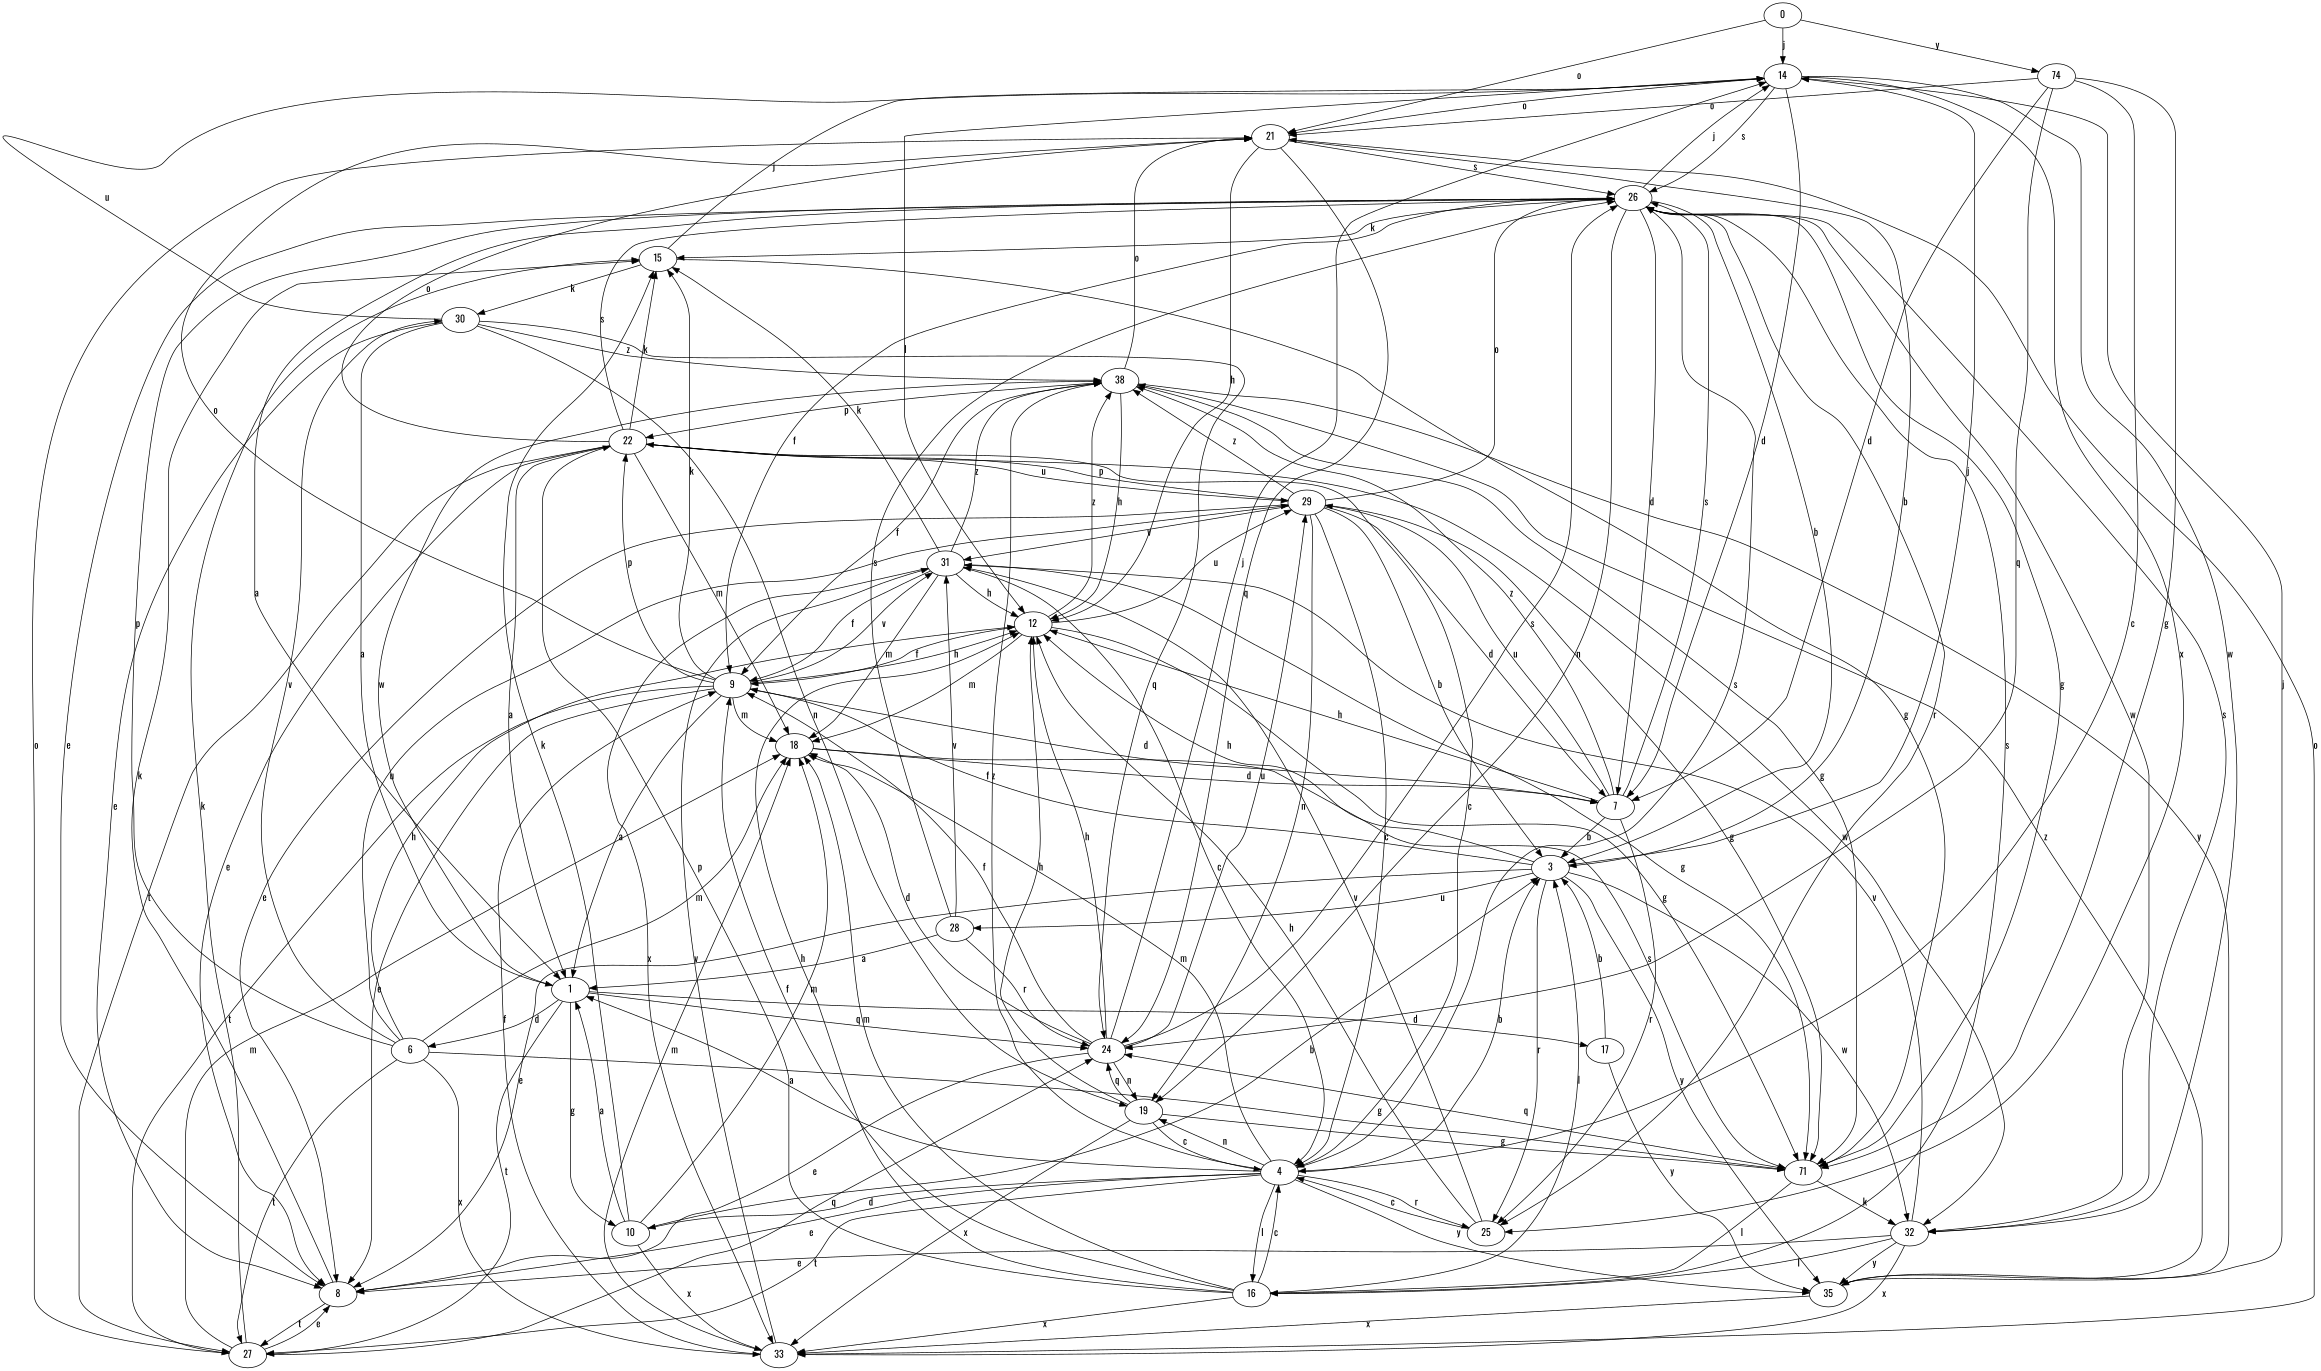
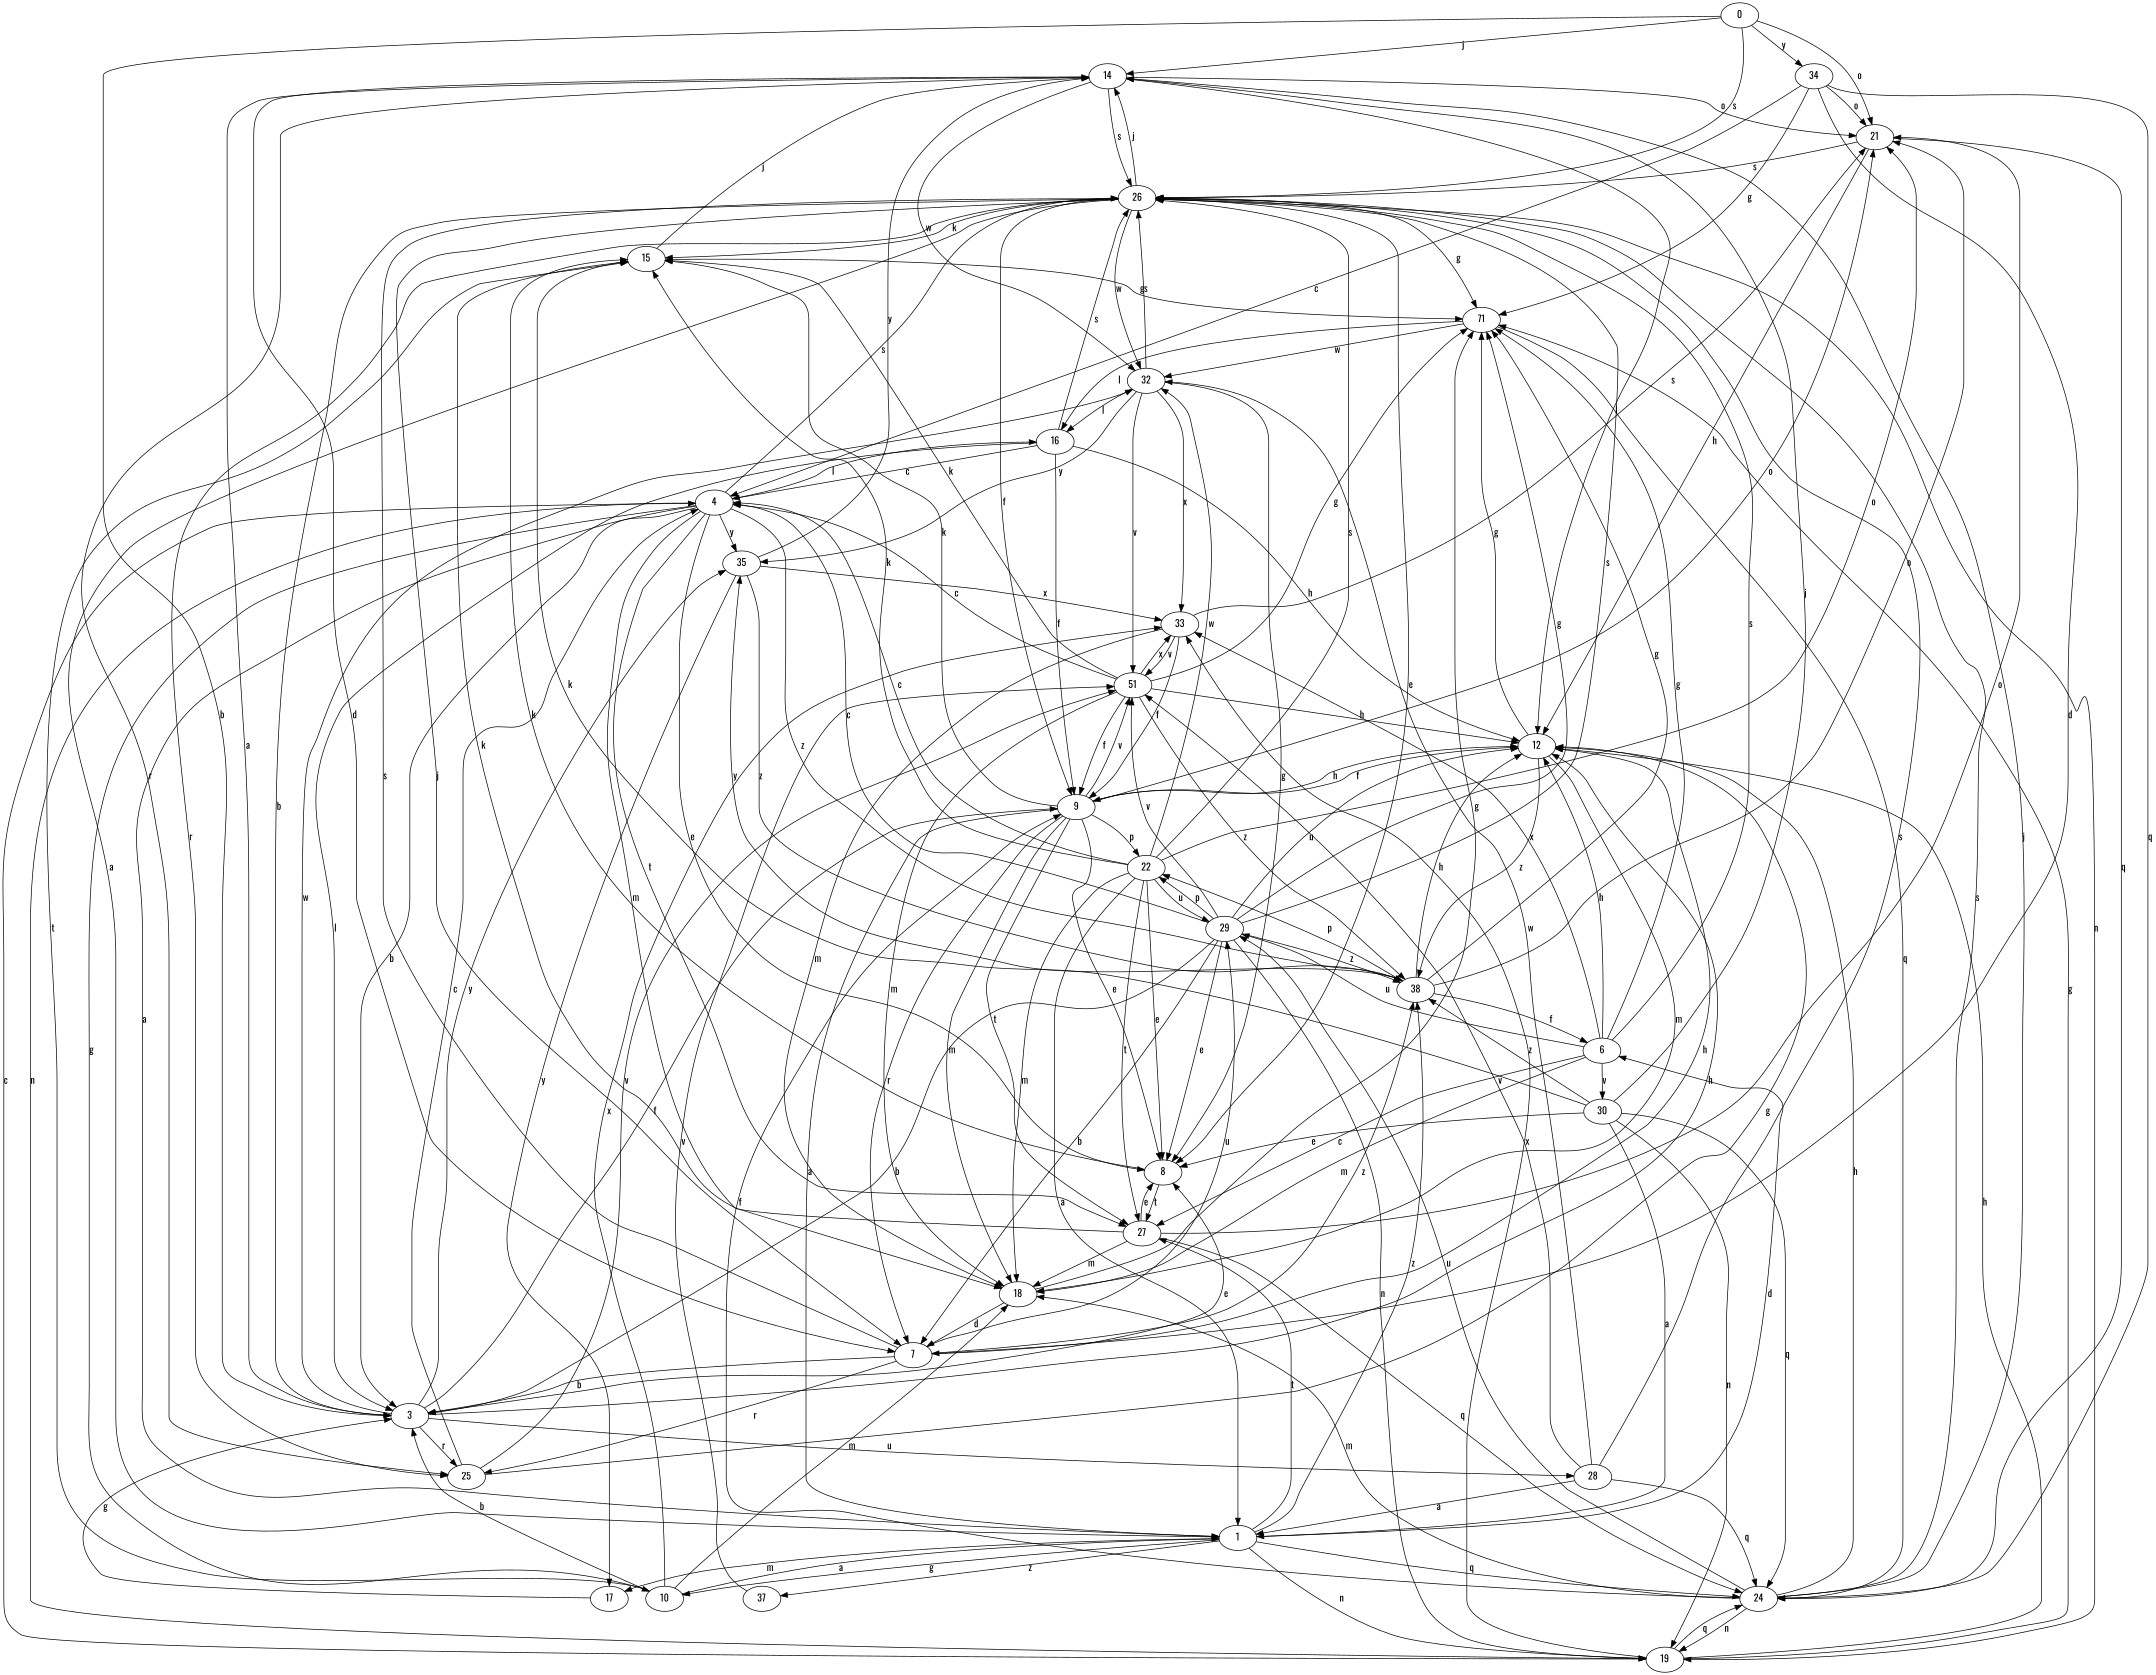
(2057, 76) -> (1814, 76)
none -> (1494, 180)
(107, 198) -> (1806, 594)
(563, 288) -> (793, 927)
(1908, 339) -> (161, 62)
(1497, 350) -> (1608, 564)
(1968, 472) -> (248, 746)
(1652, 503) -> (438, 777)
(918, 504) -> (1509, 1011)
(946, 564) -> (1133, 685)
(1176, 585) -> (1352, 799)
(138, 624) -> (1751, 624)
(1491, 655) -> (1080, 1142)
(2182, 655) -> (150, 777)
(382, 685) -> (1413, 1264)
(2283, 685) -> (890, 320)
(544, 746) -> (53, 929)
(1146, 746) -> (889, 1081)
(2316, 746) -> (1673, 381)
none -> (1500, 856)
(908, 898) -> (1349, 1447)
(1292, 929) -> (1768, 1112)
(1601, 959) -> (106, 1507)
(1650, 959) -> (1477, 807)
(1025, 990) -> (1747, 1538)
(1416, 1020) -> (770, 1568)
(774, 1034) -> none
(911, 1116) -> none
(1383, 1193) -> none
(1684, 1200) -> (541, 1078)
(732, 1202) -> none
(274, 1203) -> (1340, 1142)
(871, 1203) -> (92, 1051)
(1865, 1203) -> (1338, 350)
(800, 1264) -> (1284, 777)
(1019, 1324) -> none
none -> (762, 1599)
none -> (1431, 1643)
